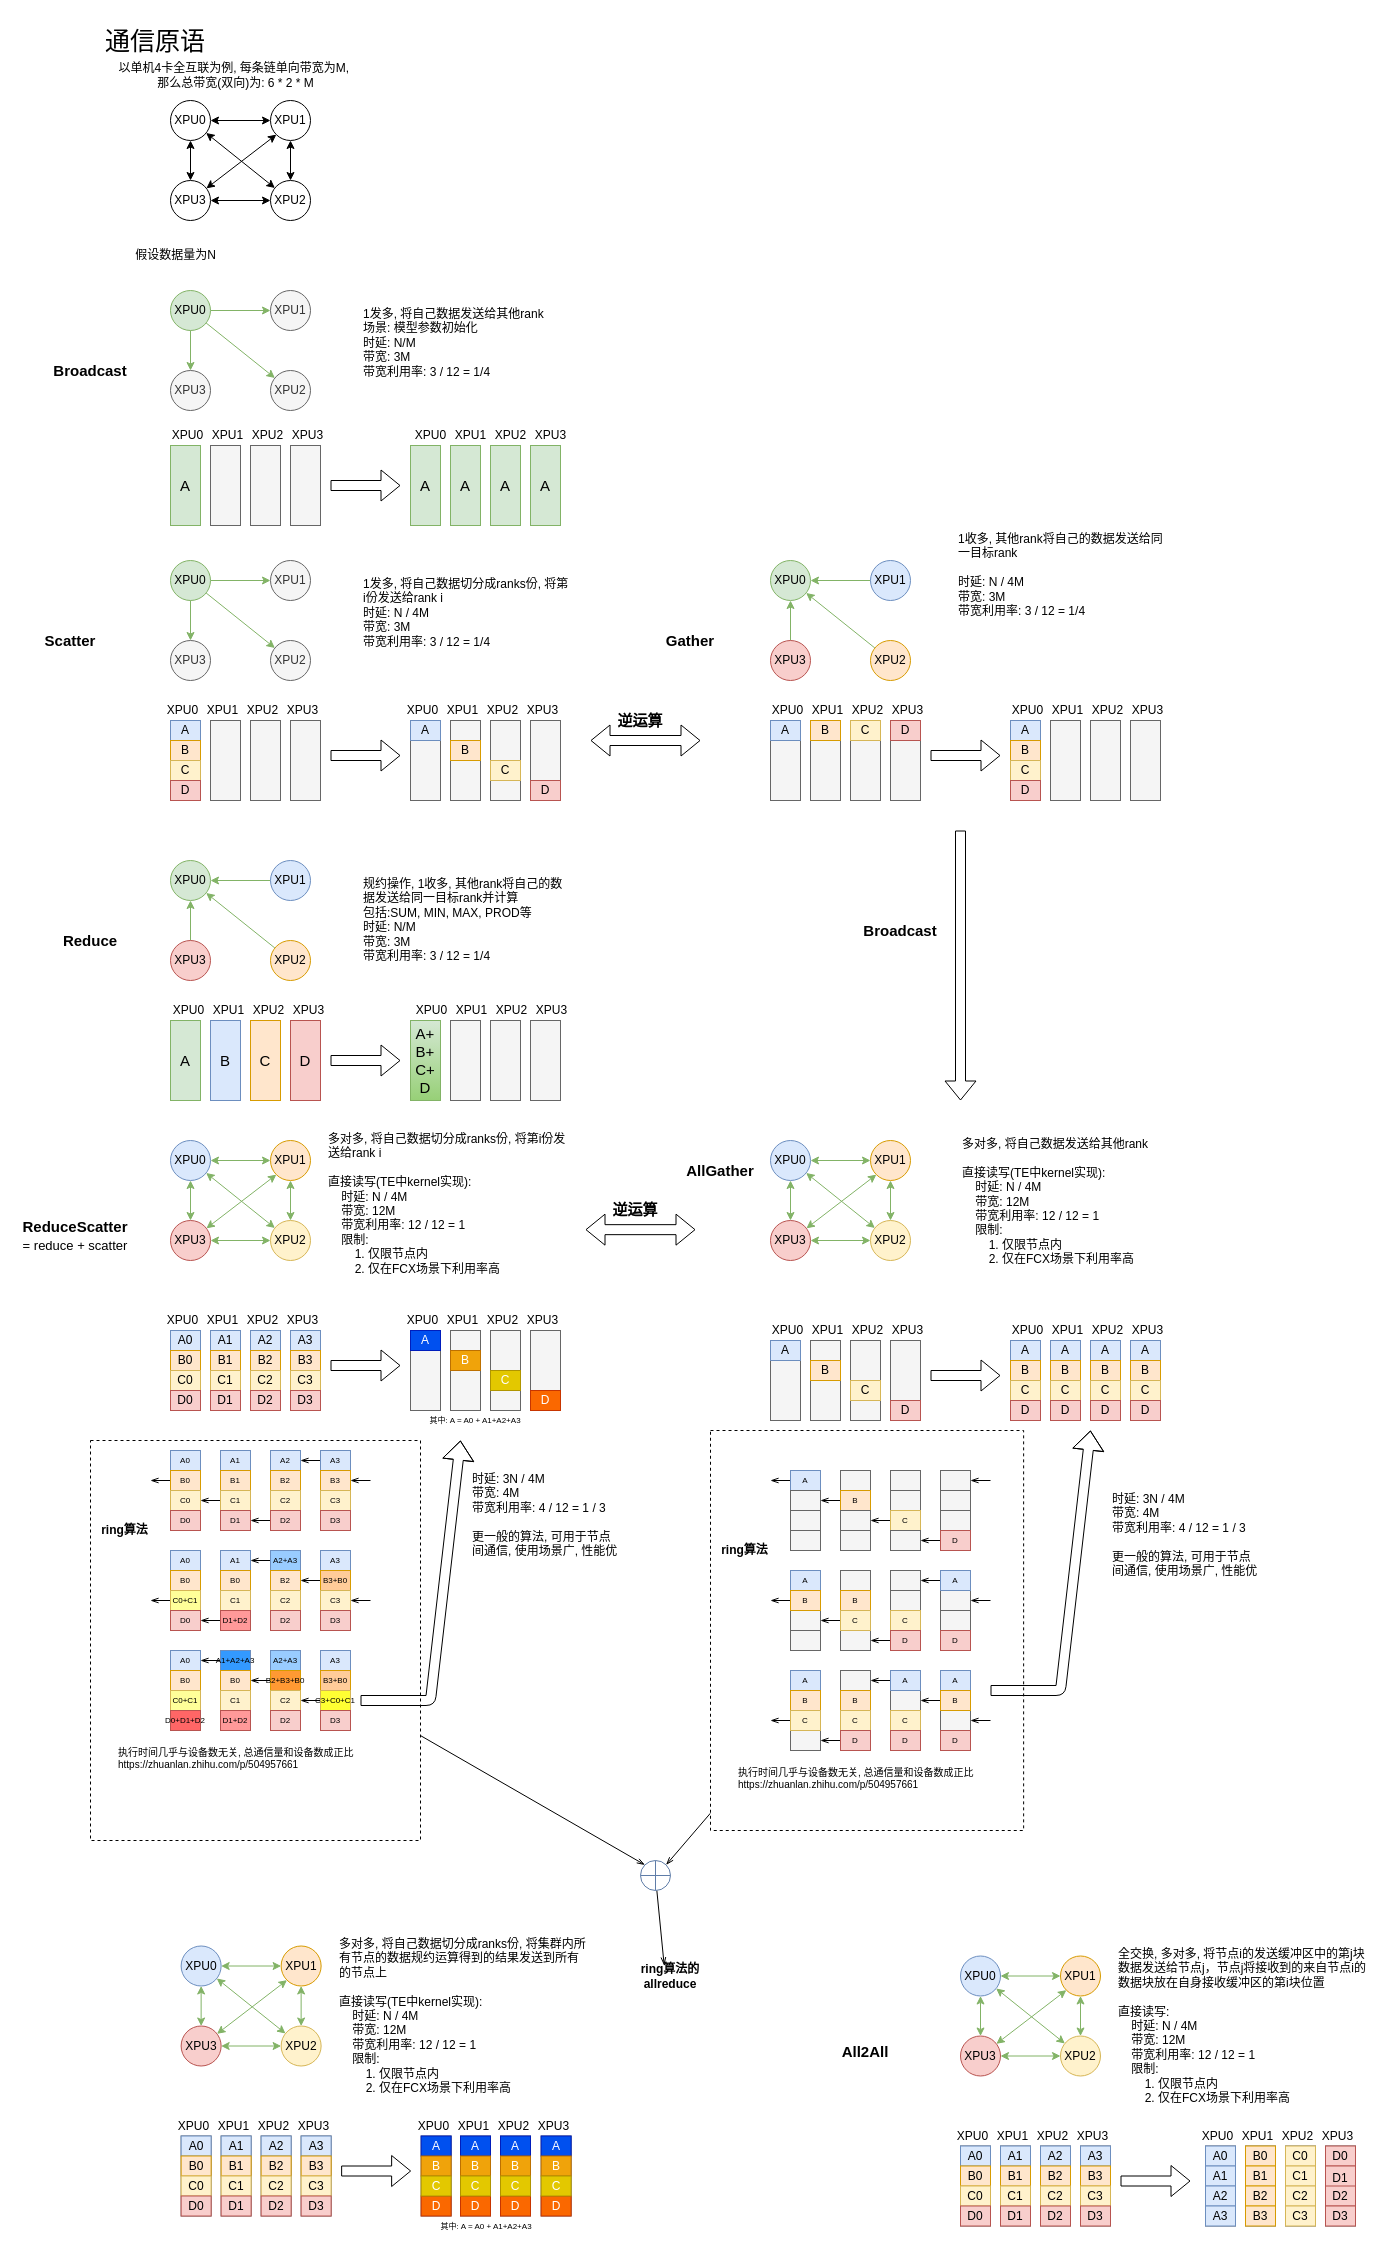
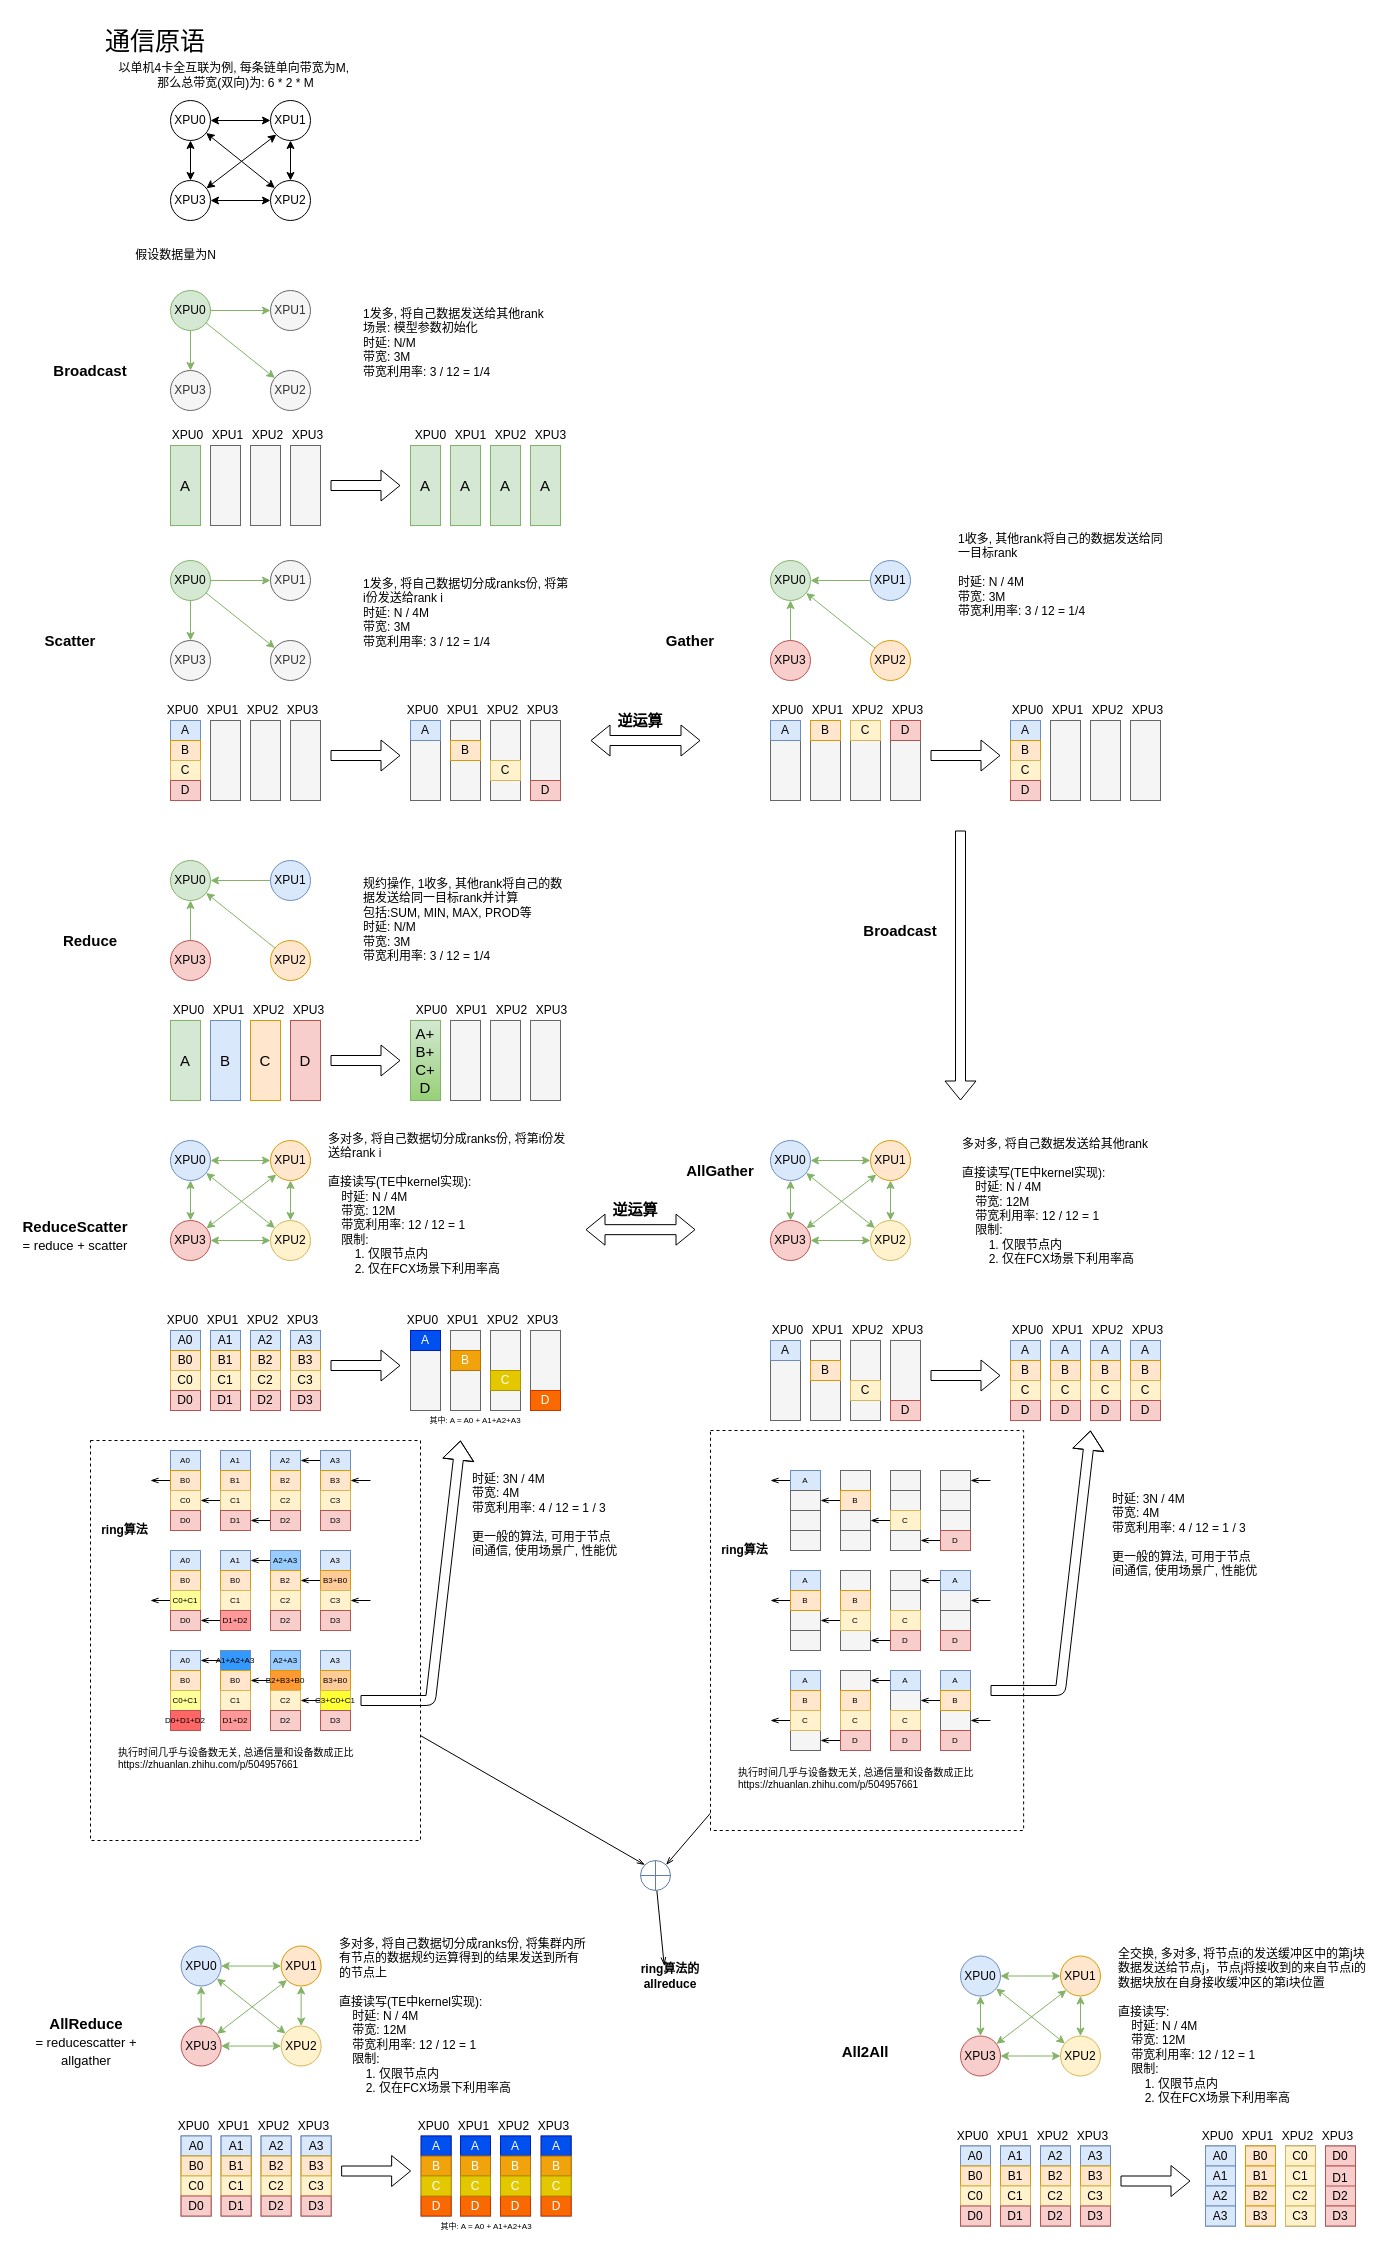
none -> (86, 2041)
